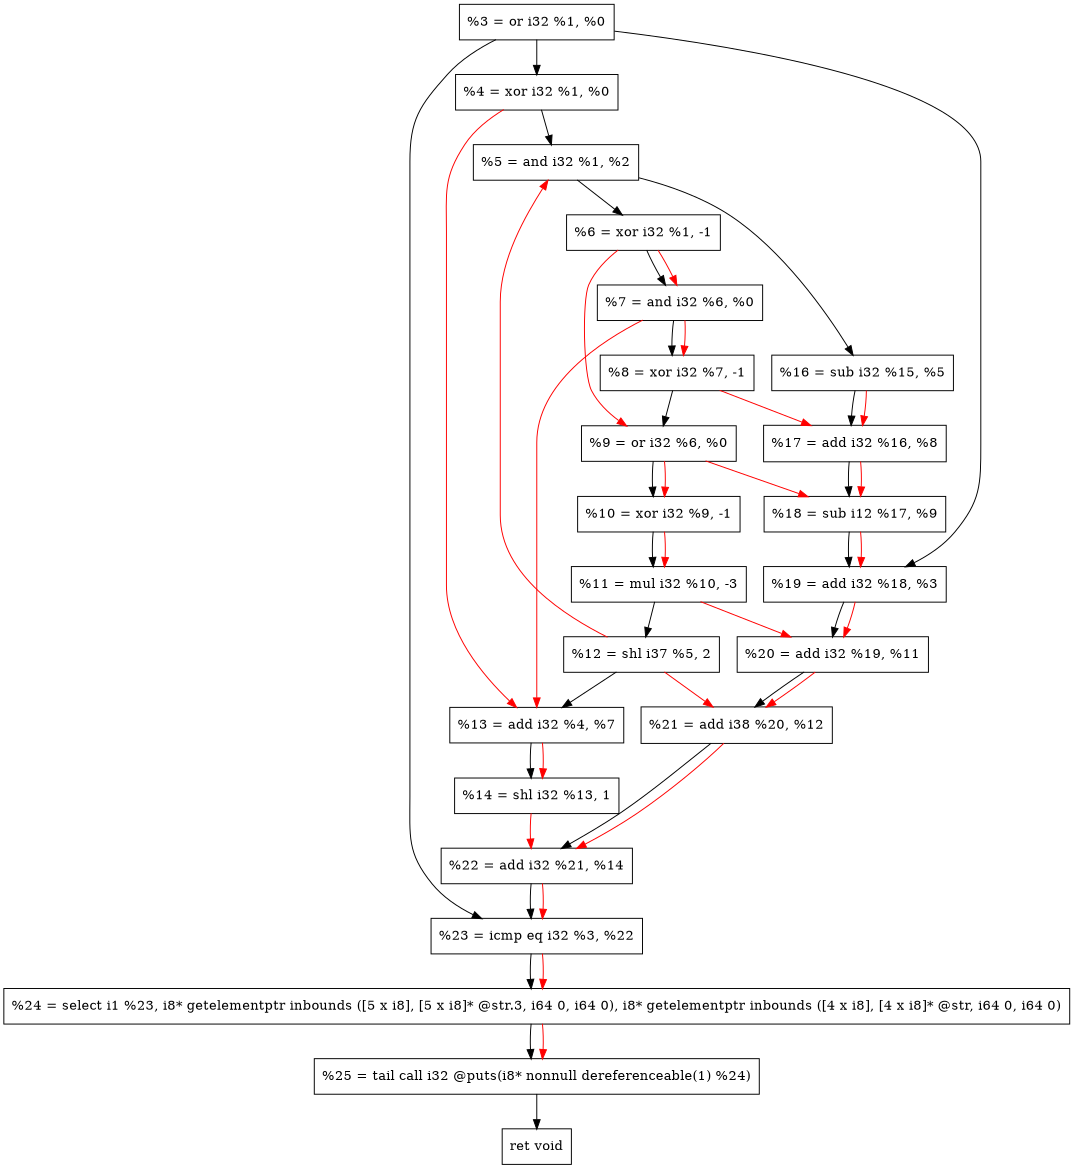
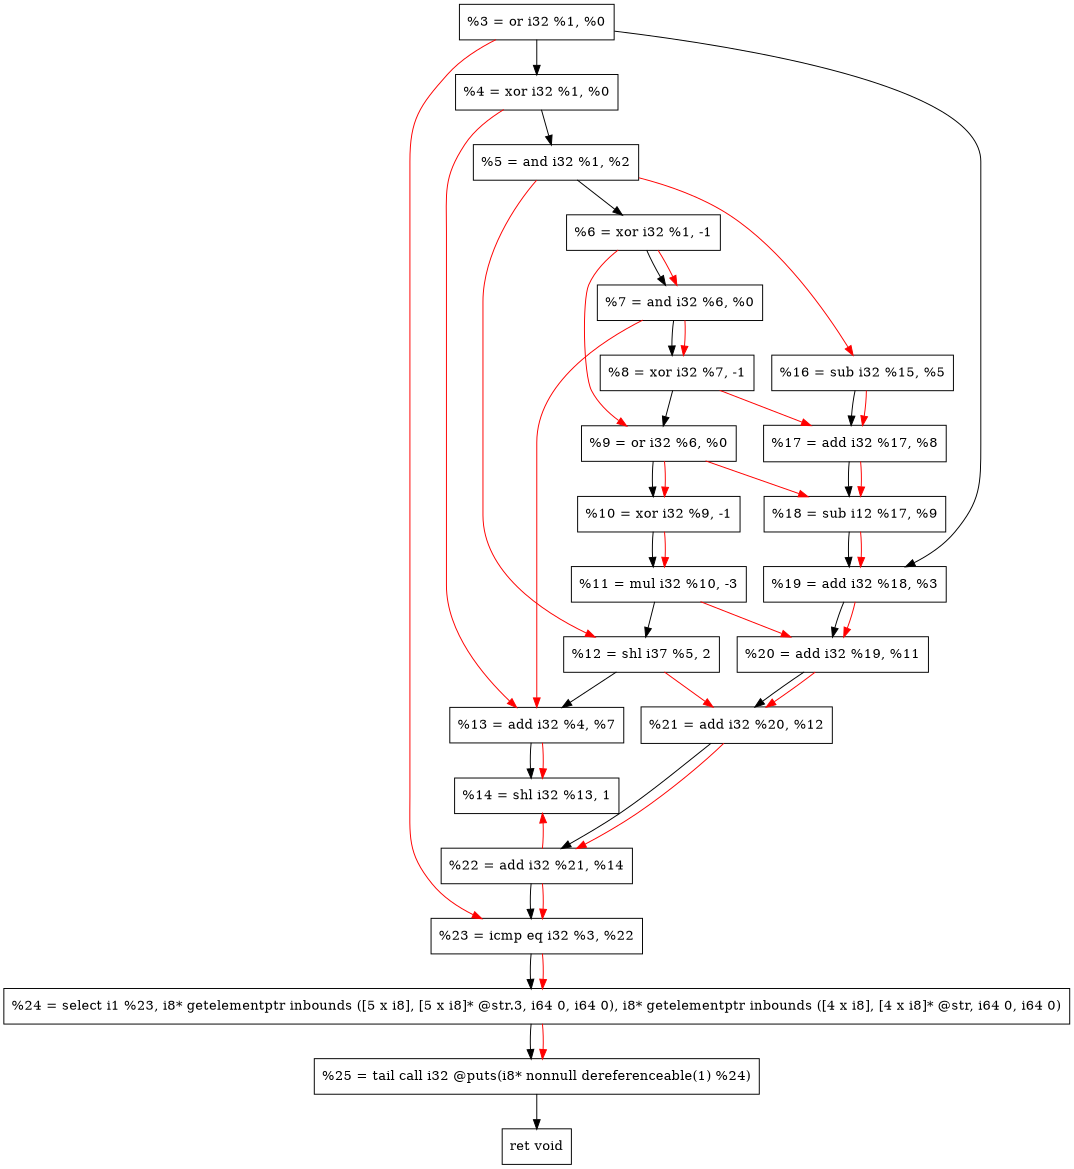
(761, 240) -> (761, 240)
(500, 433) -> (483, 423)
(855, 444) -> (855, 444)
(410, 472) -> (410, 472)
(737, 725) -> (737, 725)
(530, 826) -> (543, 836)
